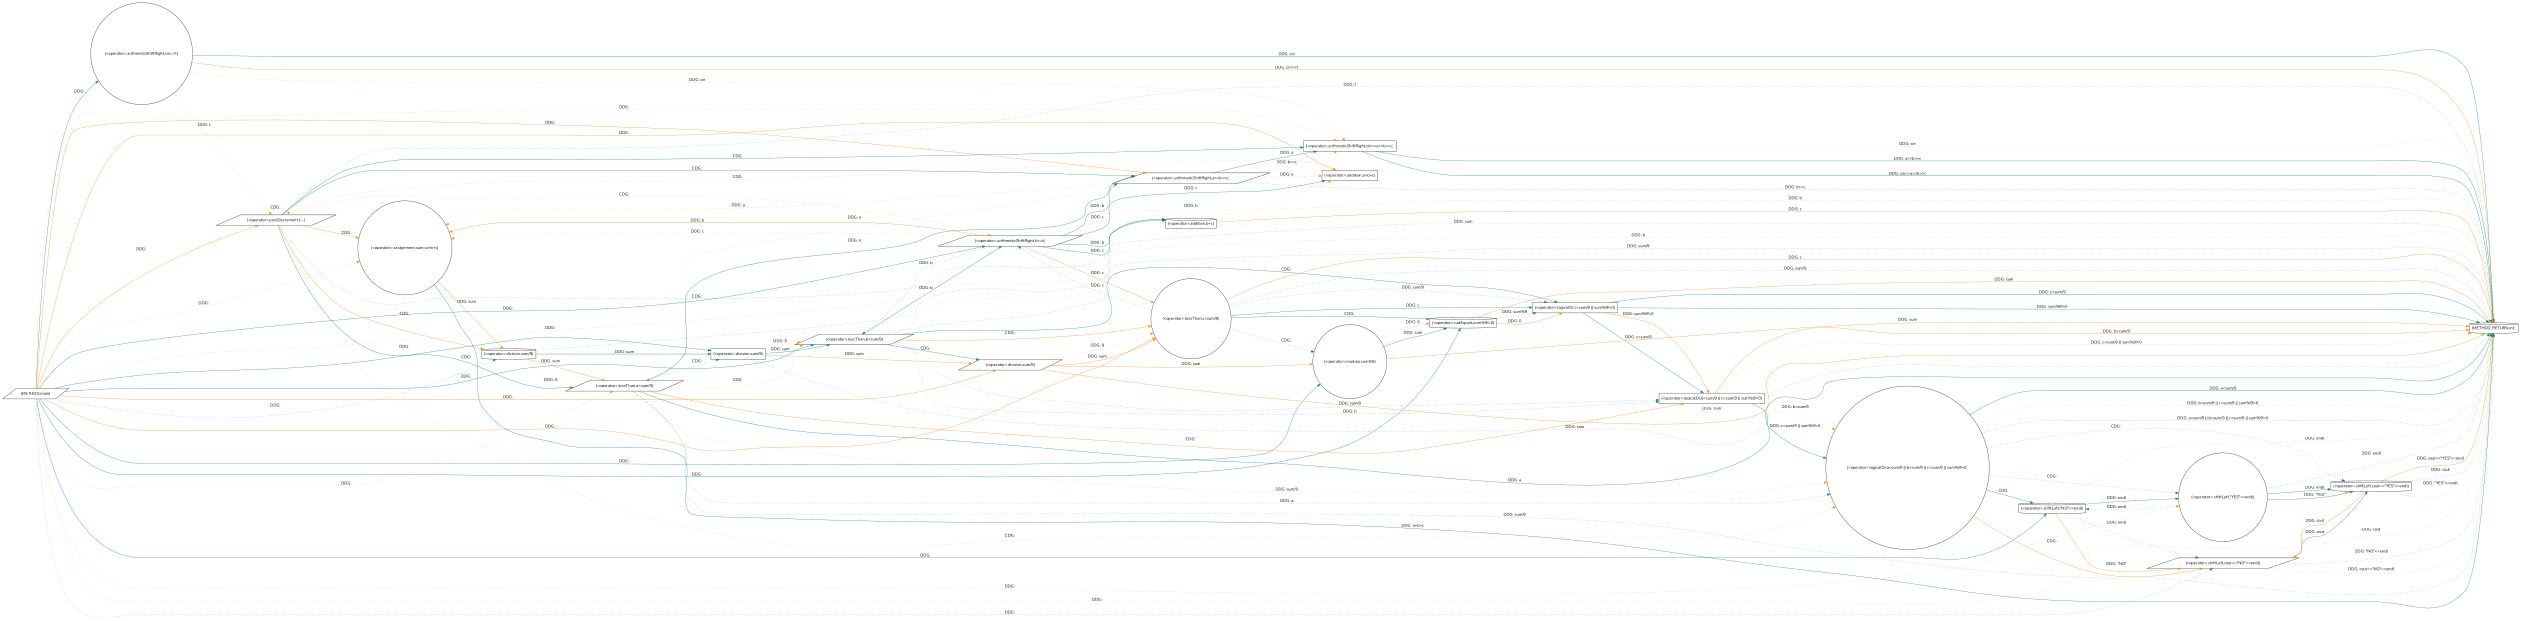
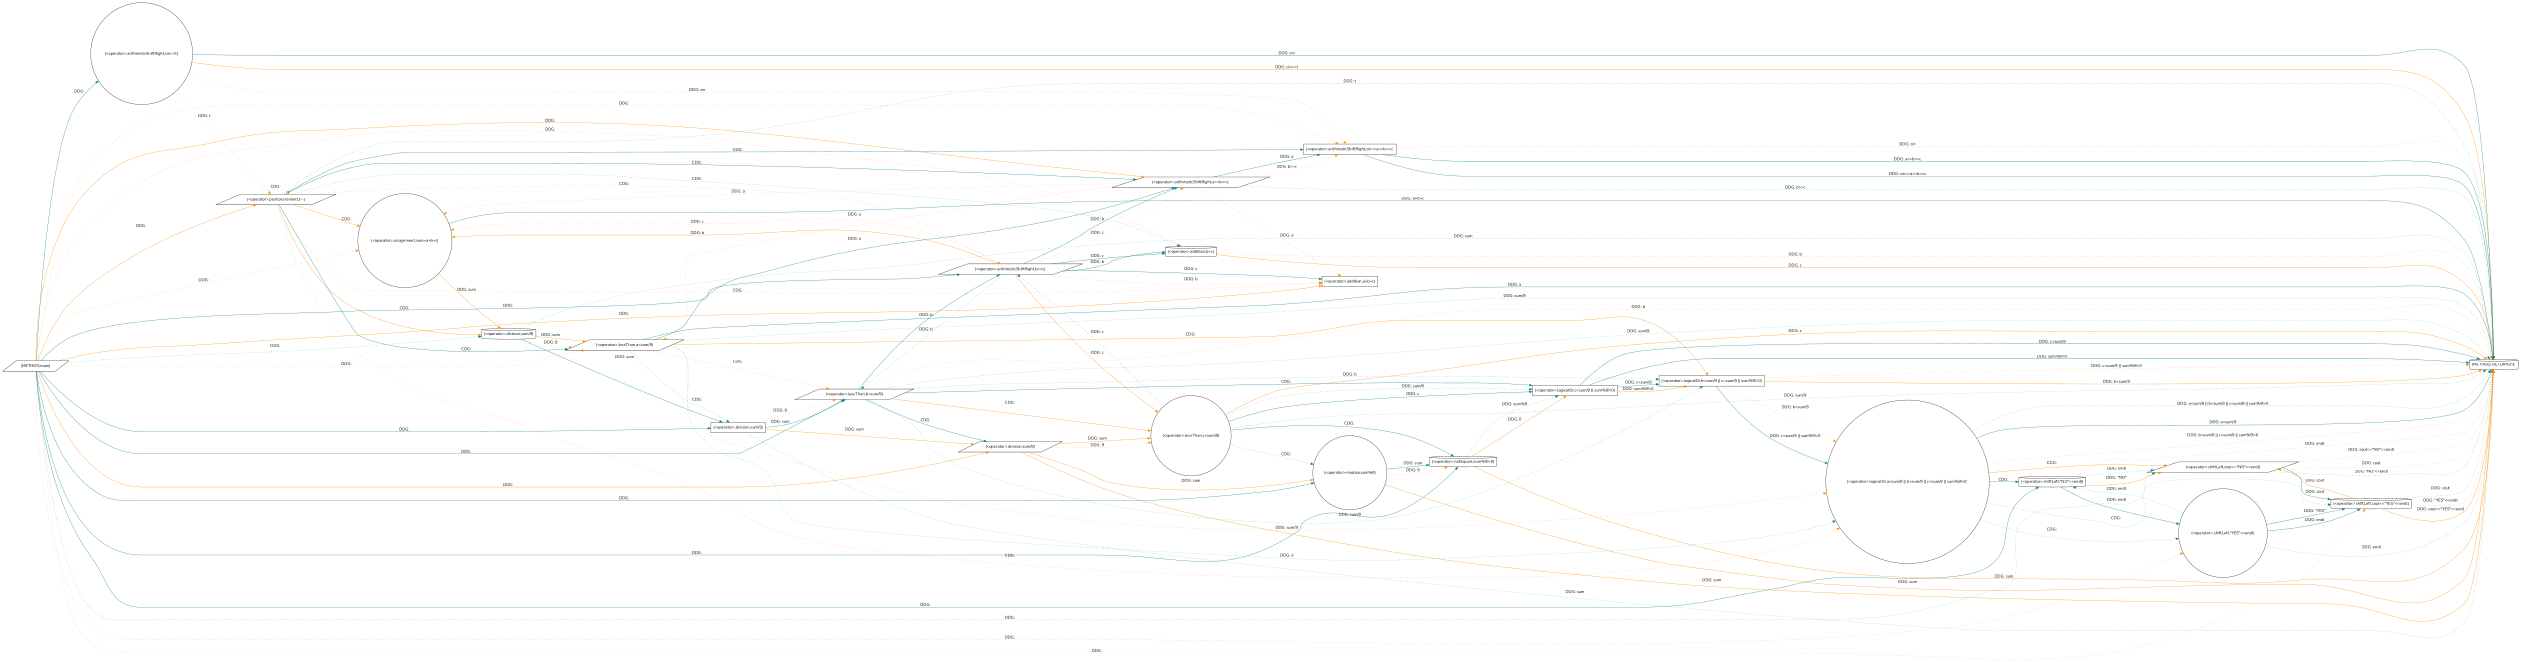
(607, 431) -> none
